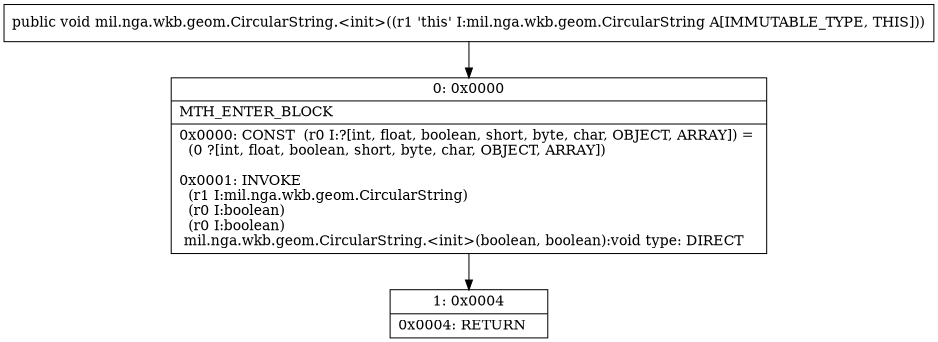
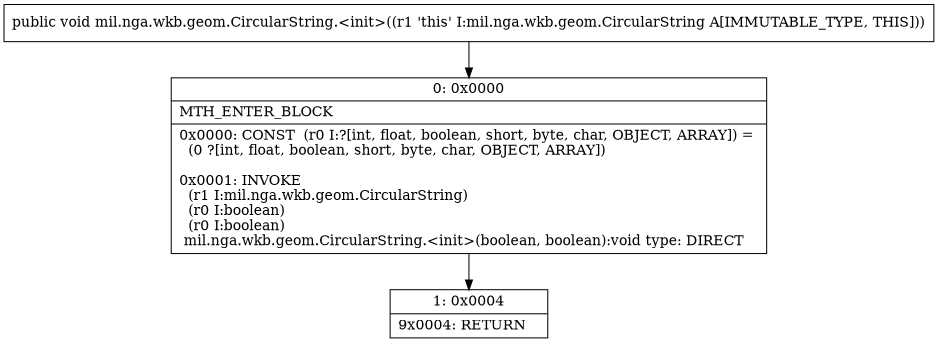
(469, 325) -> (469, 325)
